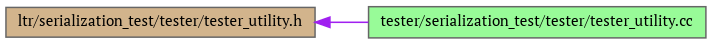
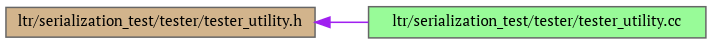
(537, 22) -> (537, 22)
